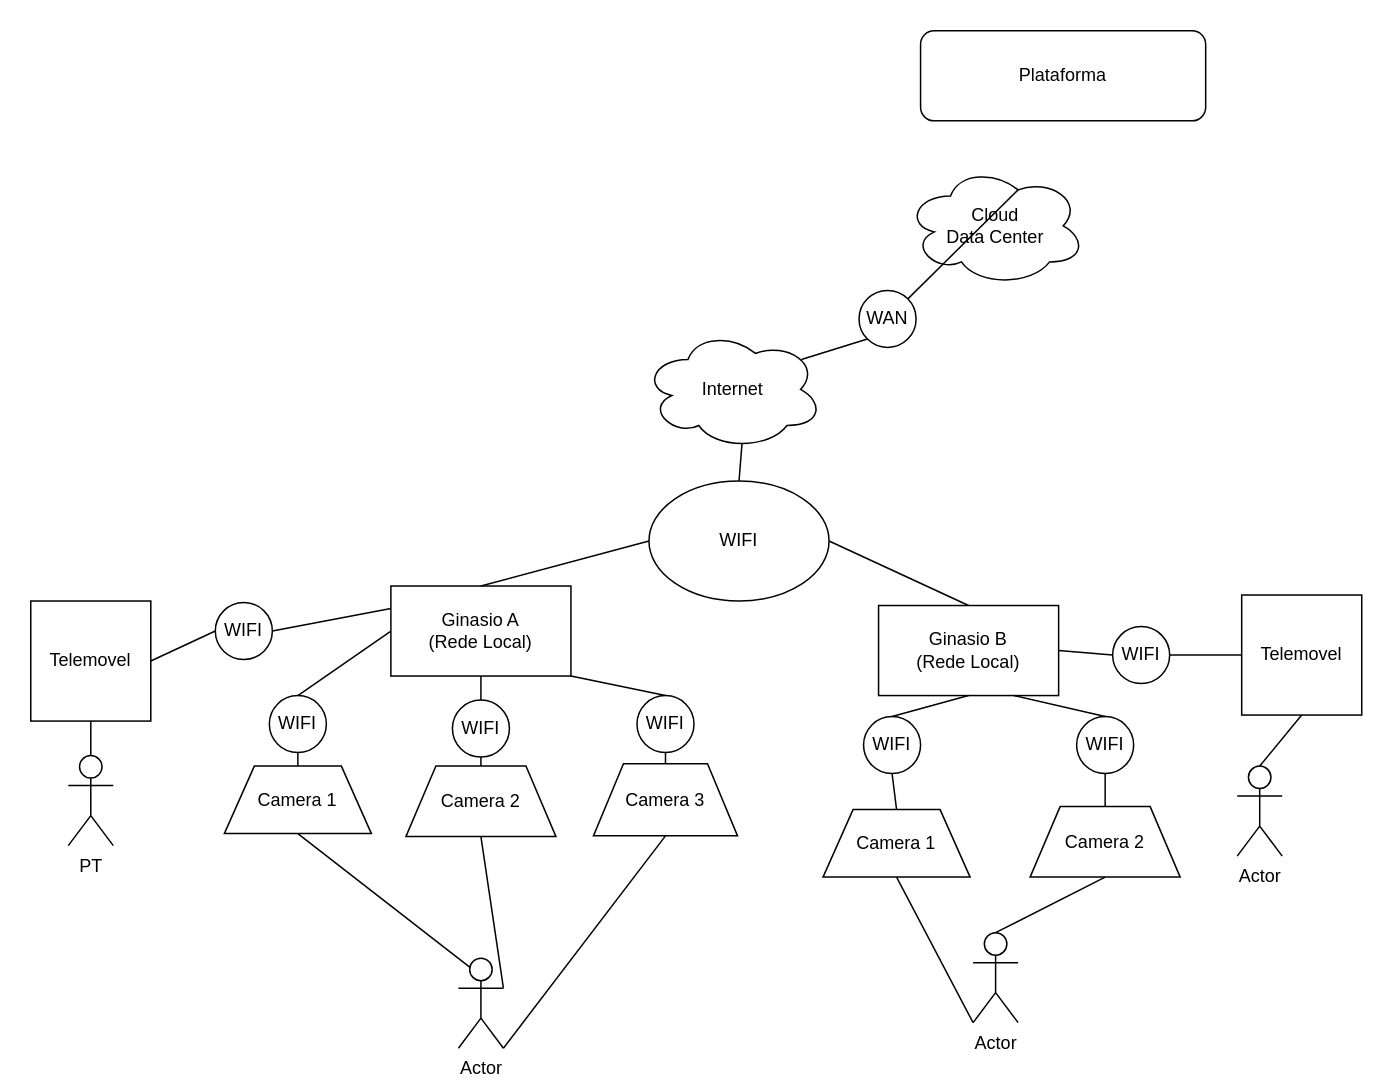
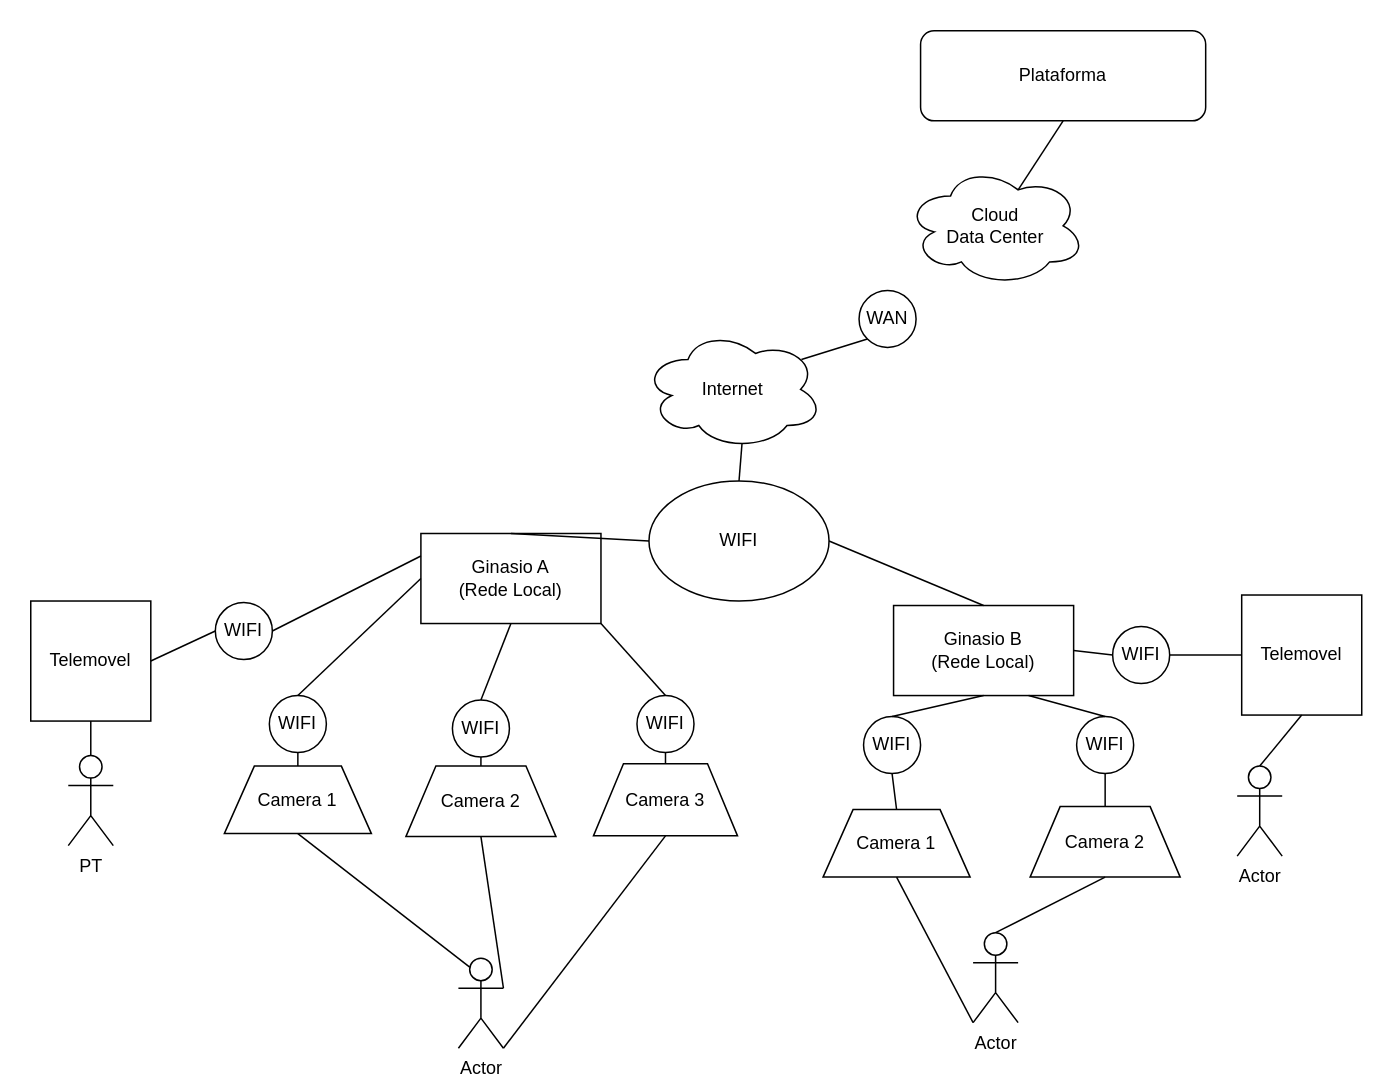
(963, 244) -> (1040, 155)
(481, 631) -> (511, 578)
(968, 650) -> (983, 650)
